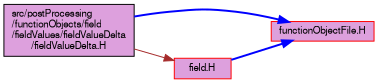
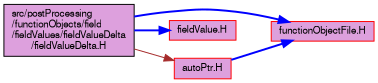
none -> (203, 30)
(203, 69) -> (203, 69)
